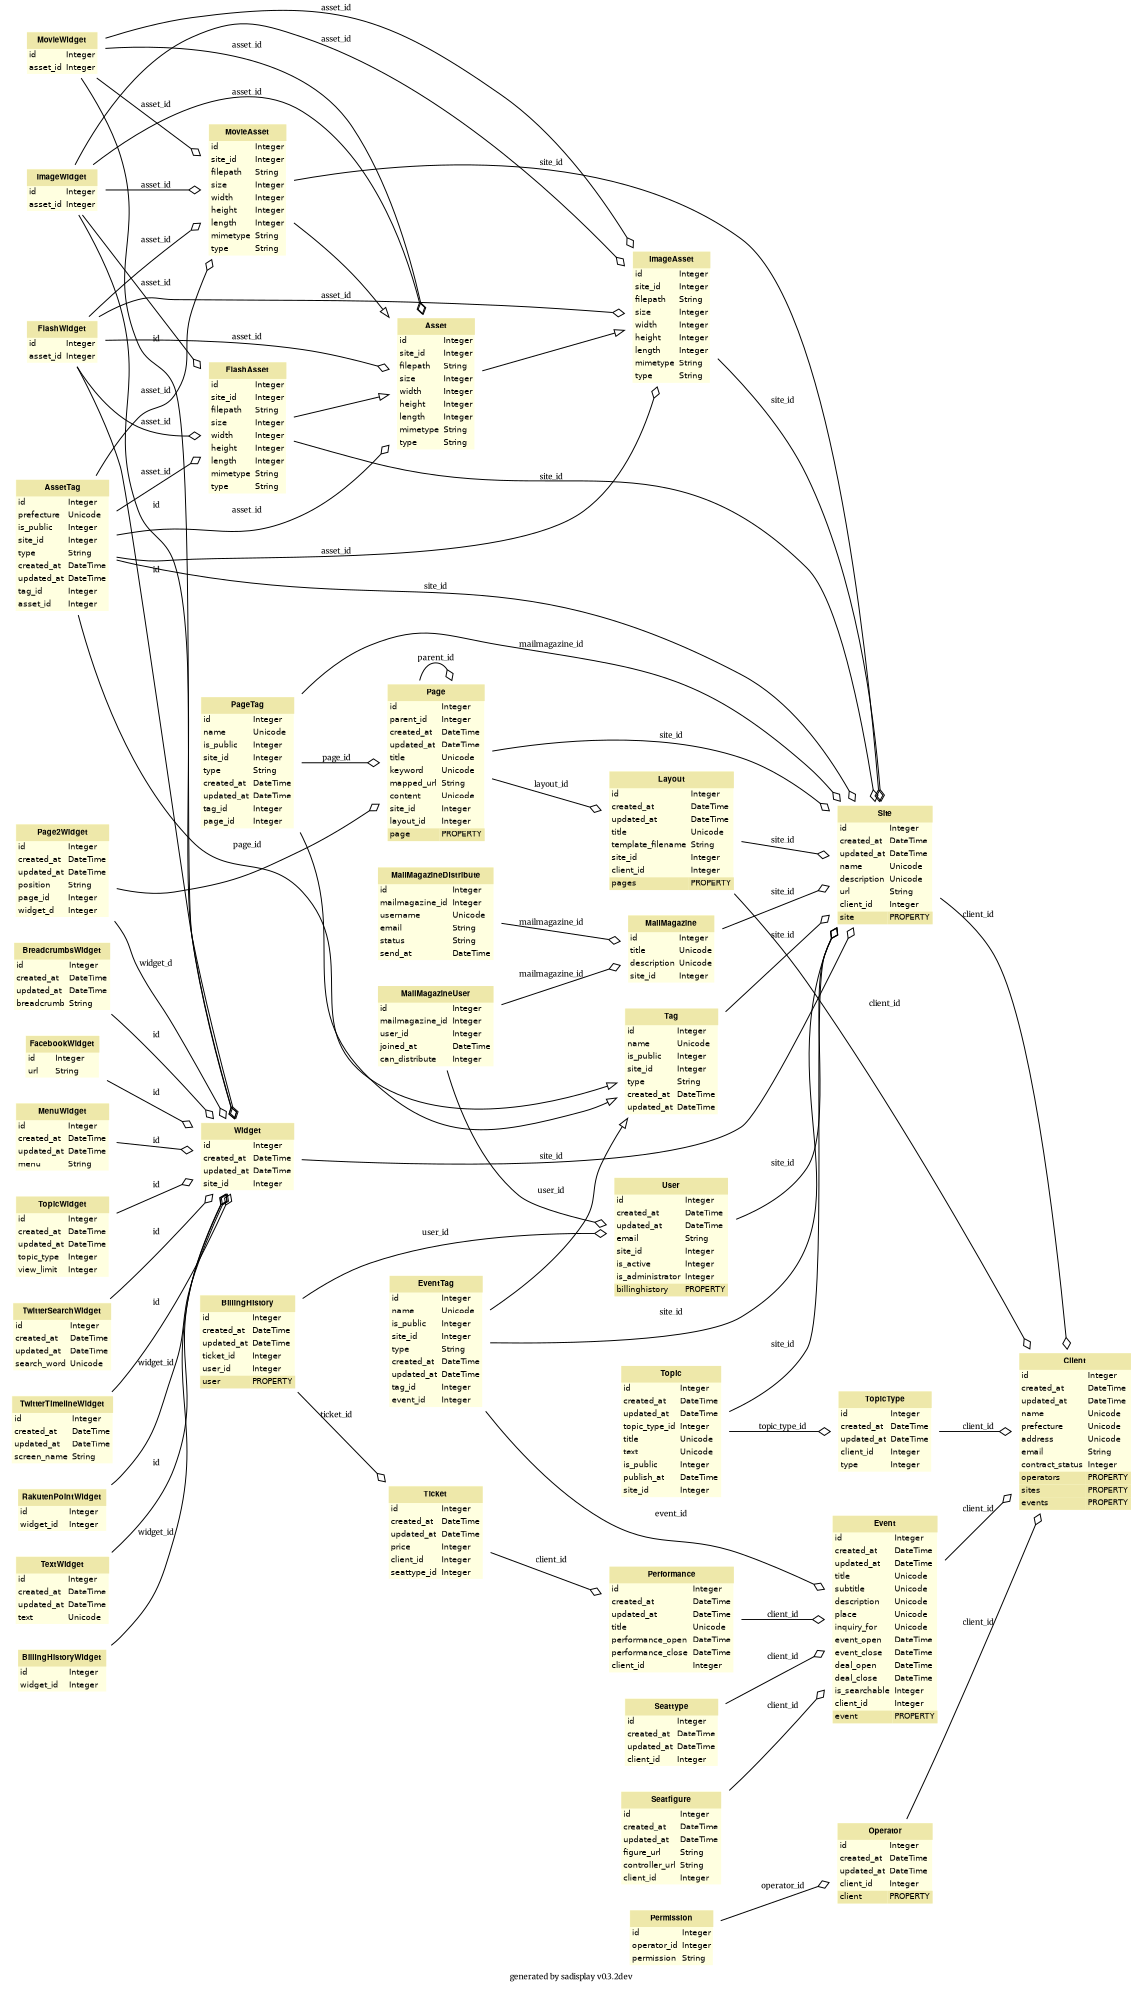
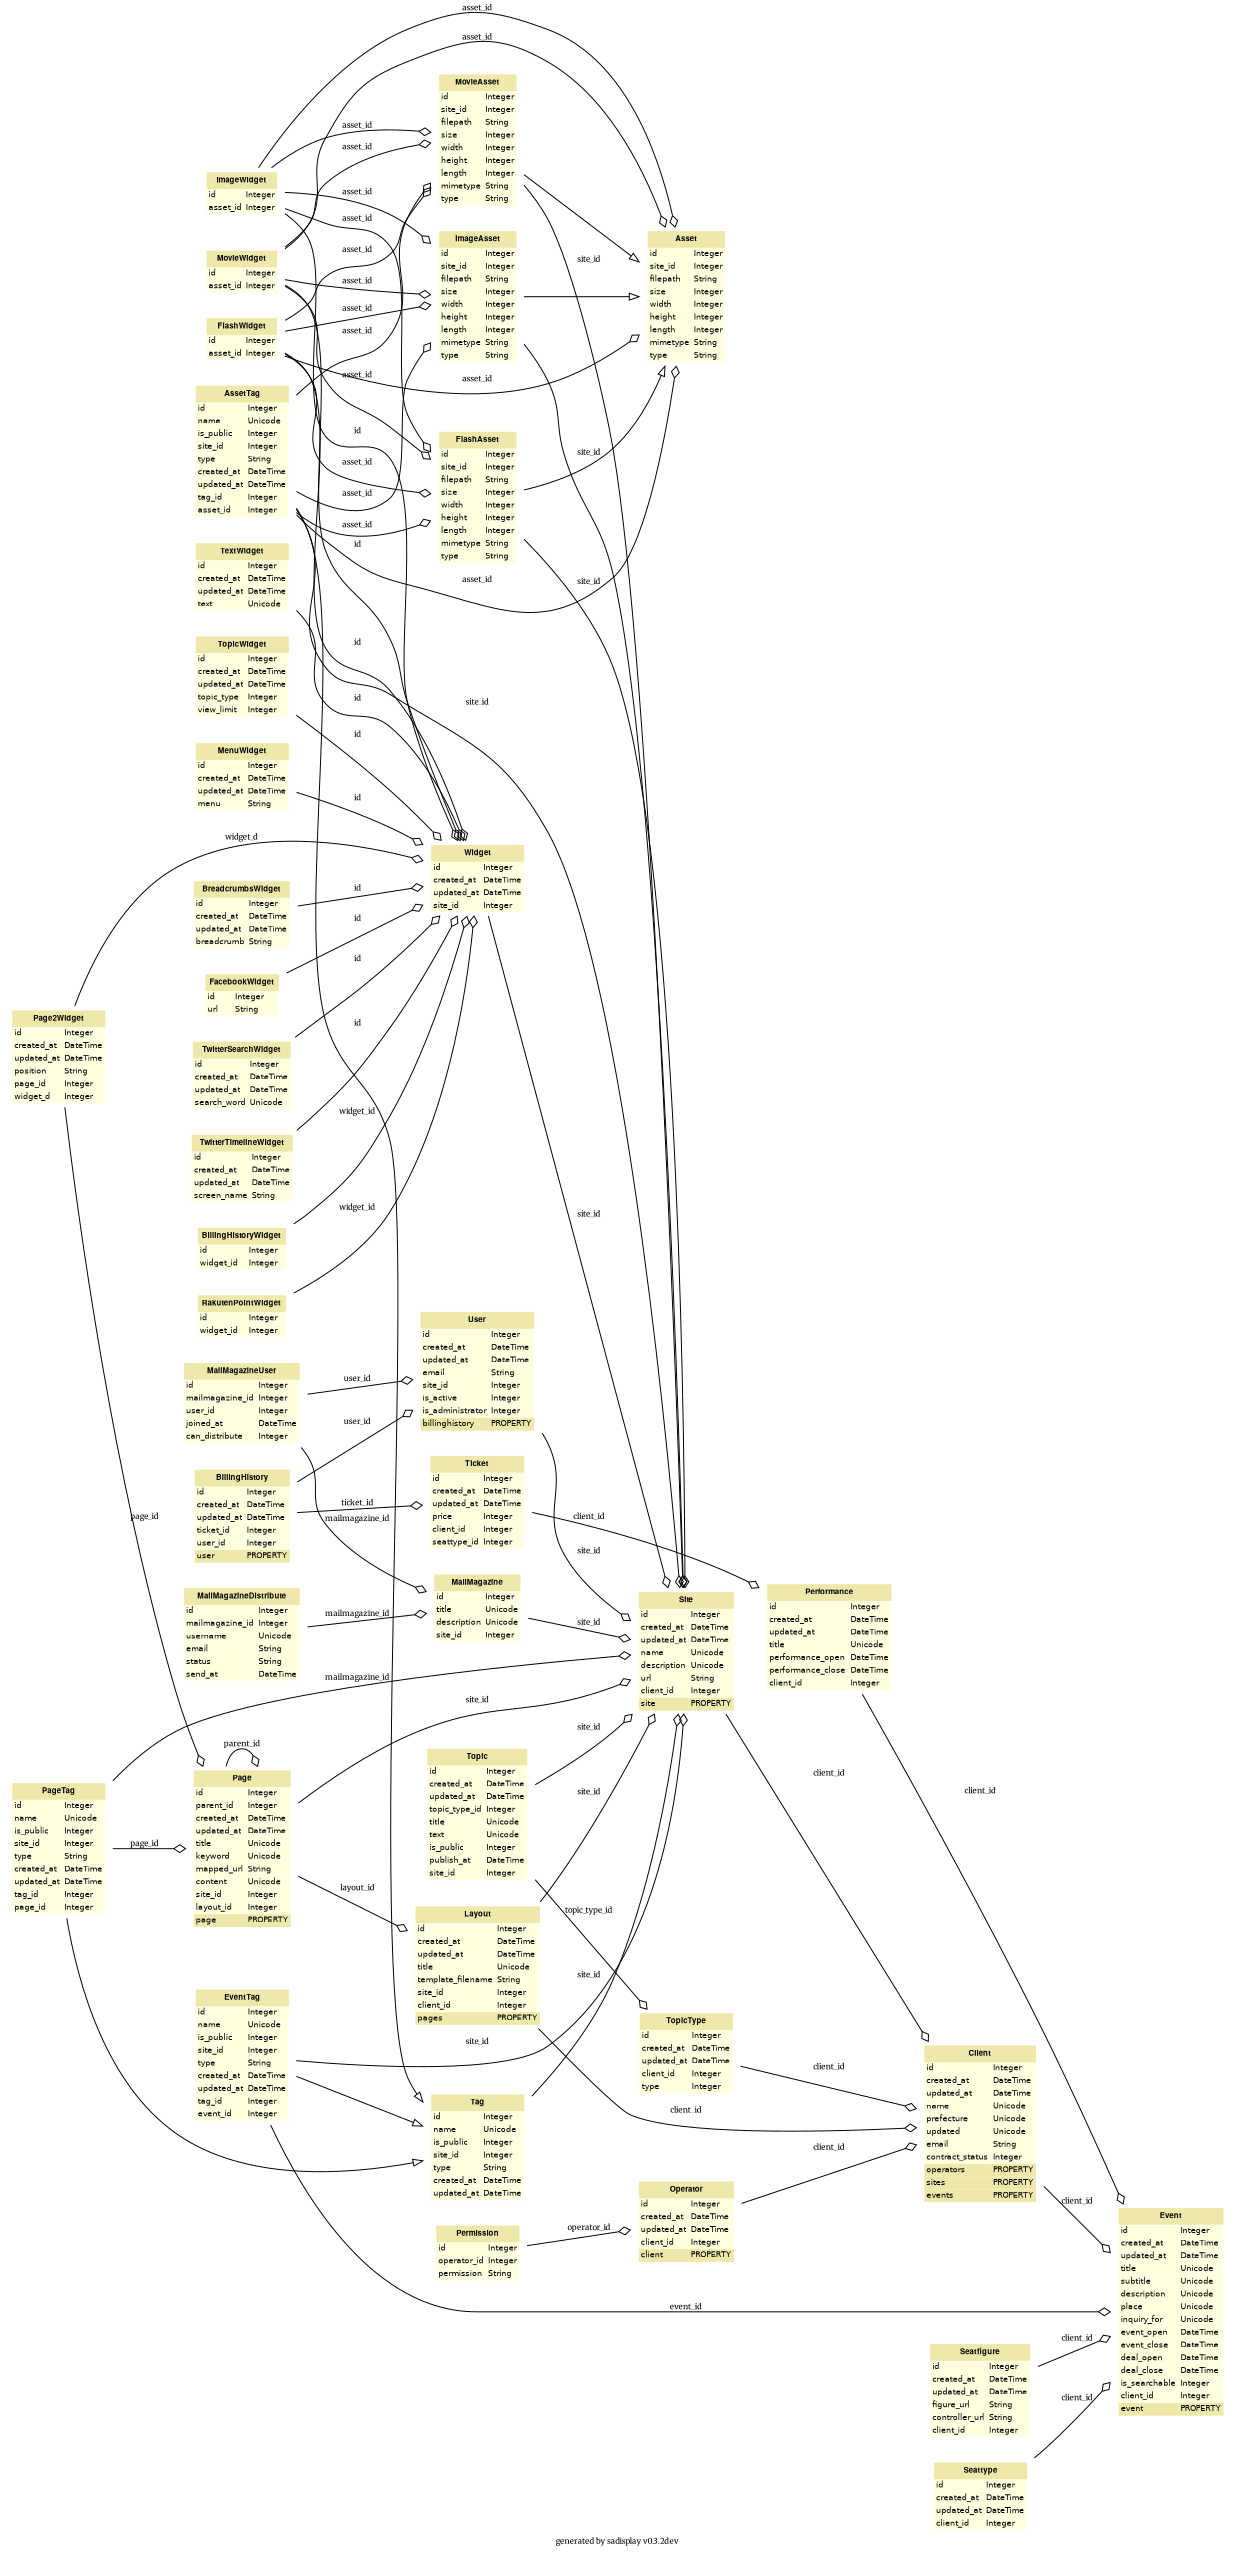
(549, 352) -> (569, 297)
none -> (329, 385)
(39, 515) -> (210, 421)
(1038, 1439) -> (943, 2132)
(974, 1532) -> (1073, 2215)
